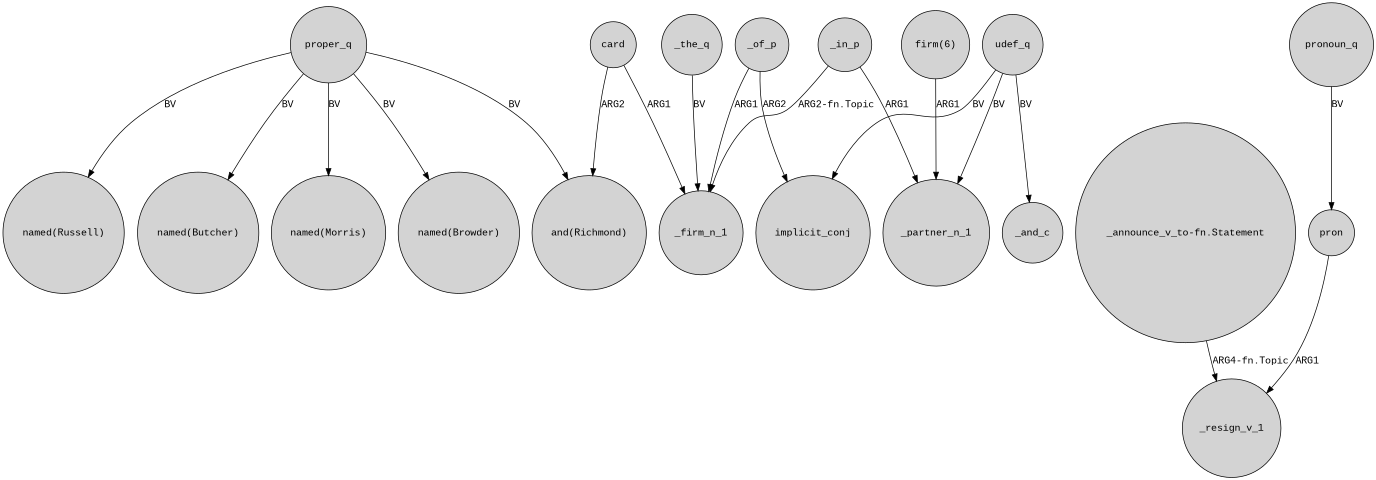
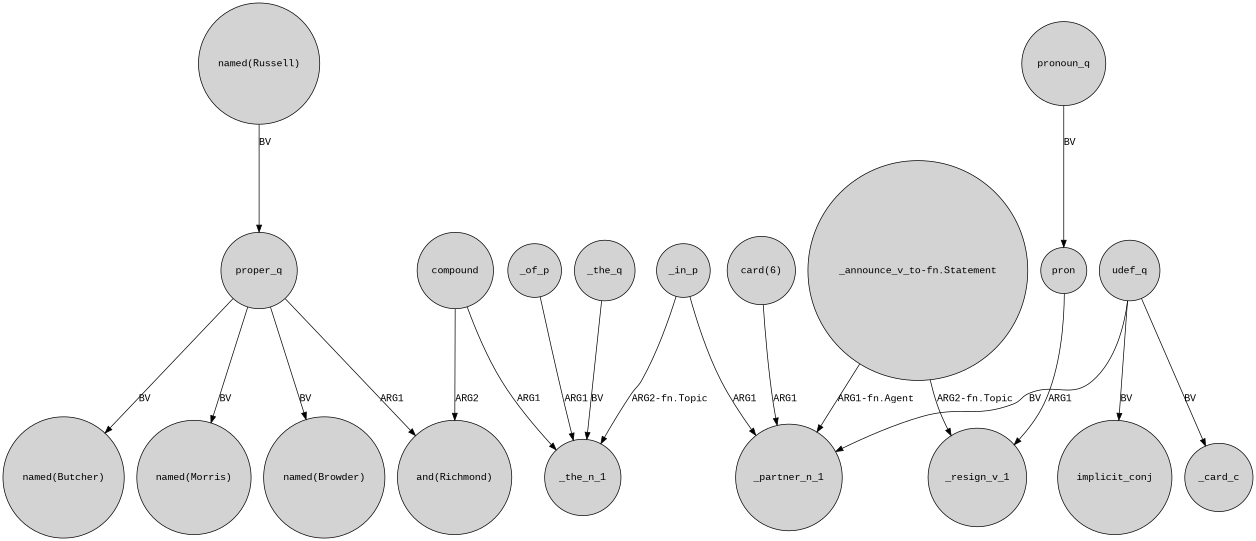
(613, 45) -> (455, 271)
(936, 45) -> (761, 271)
(179, 92) -> (259, 175)
(514, 105) -> (392, 399)
(766, 125) -> none
(701, 233) -> (583, 477)
(1033, 233) -> (1219, 477)
(1251, 361) -> (975, 399)
none -> (840, 395)
